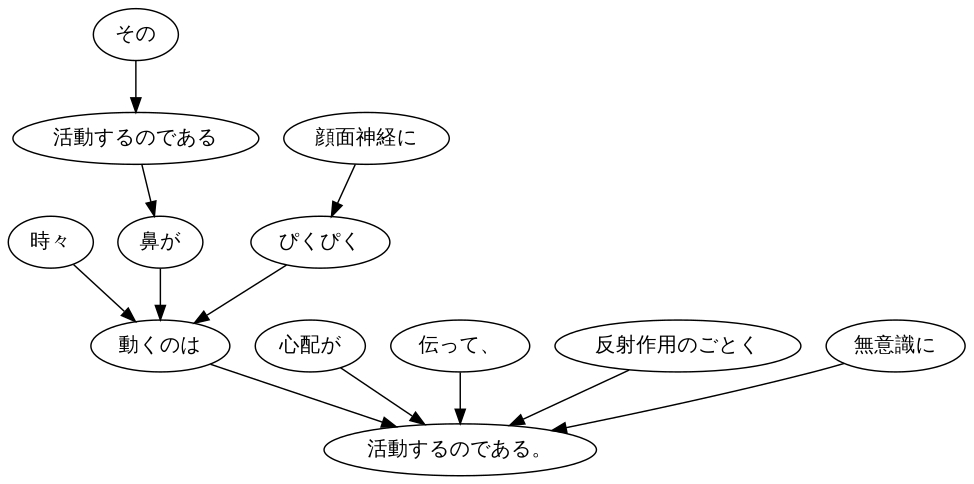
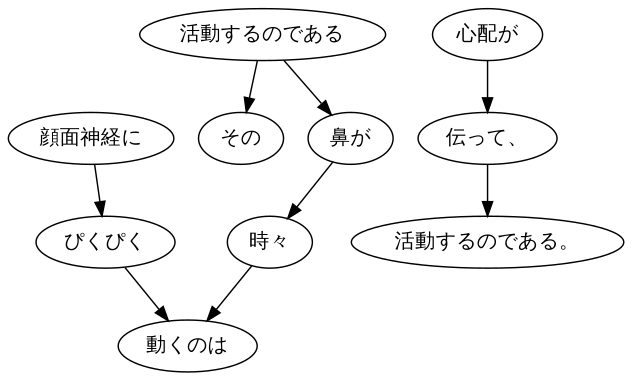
(136, 79) -> (253, 79)
(160, 287) -> (315, 185)
(678, 346) -> none
(896, 346) -> none
(376, 392) -> (488, 79)
(296, 393) -> none
